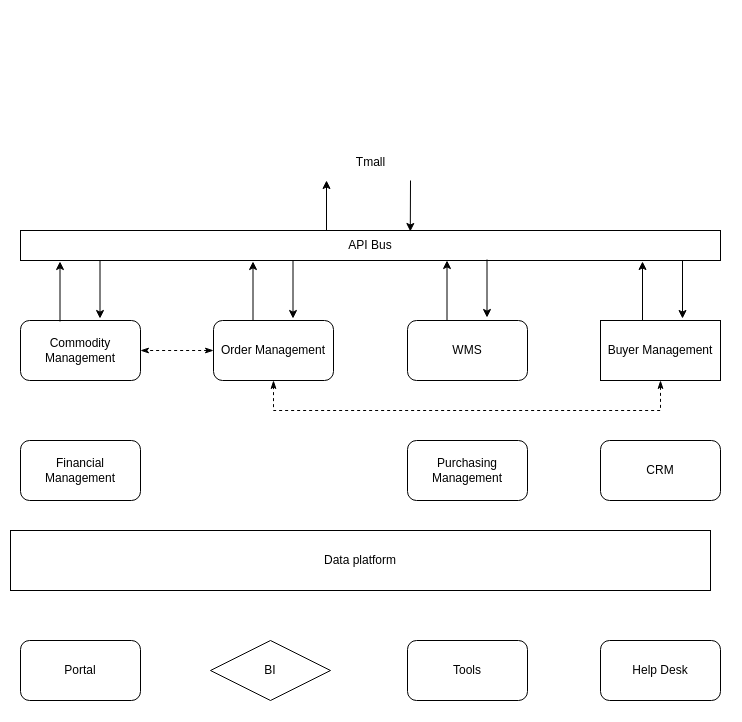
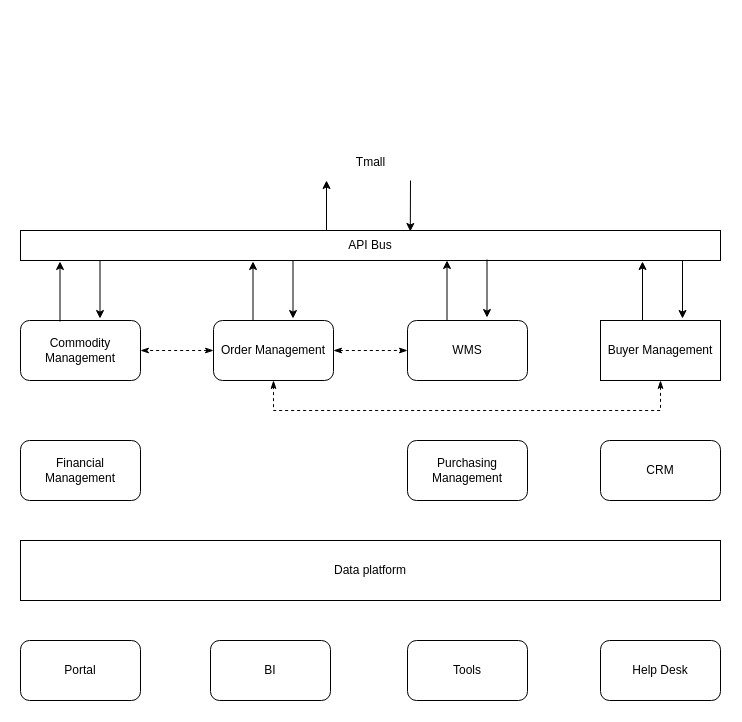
none -> (370, 351)
(361, 561) -> (371, 571)
(271, 671) -> (271, 671)
